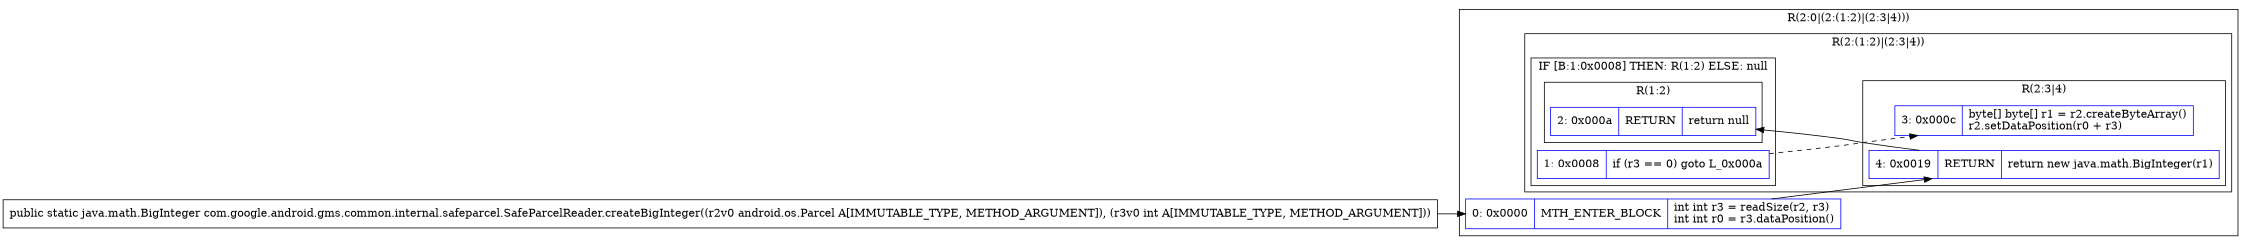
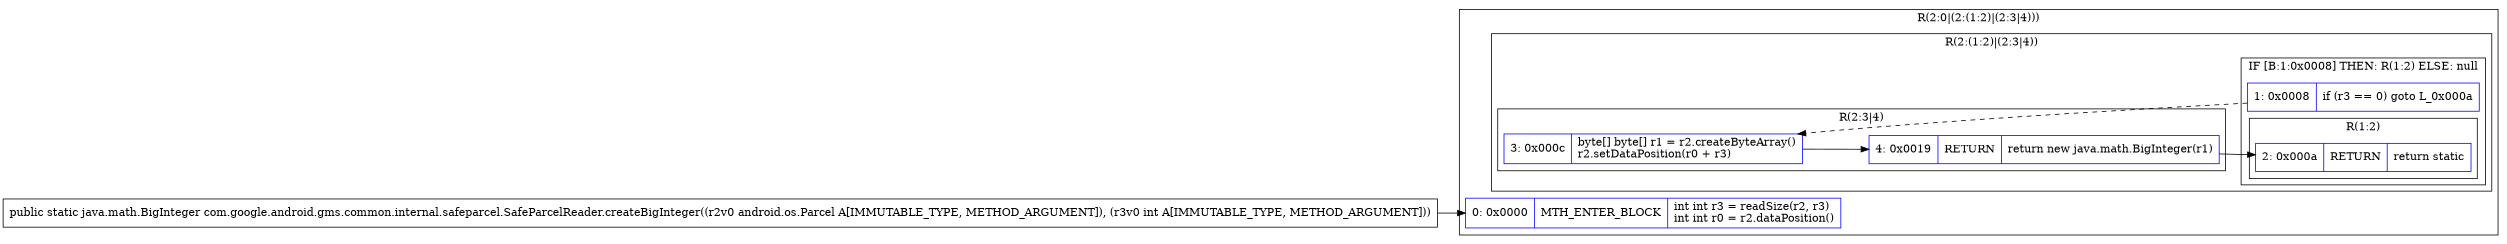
(1719, 121) -> (2429, 157)
(1848, 189) -> (1832, 149)
(1754, 219) -> (1754, 219)
